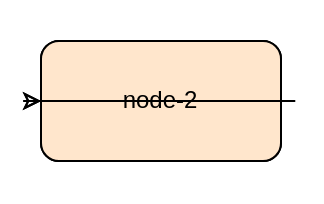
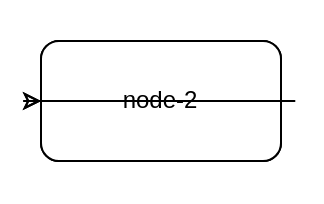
(161, 101) -> (161, 101)
